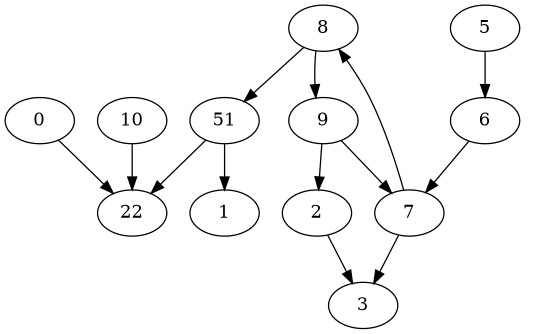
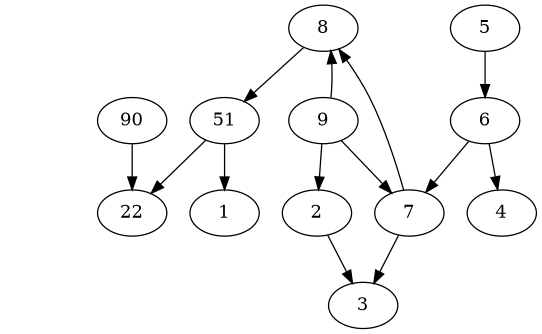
(315, 68) -> (332, 81)
(40, 121) -> none
(132, 121) -> (132, 121)
none -> (502, 213)
